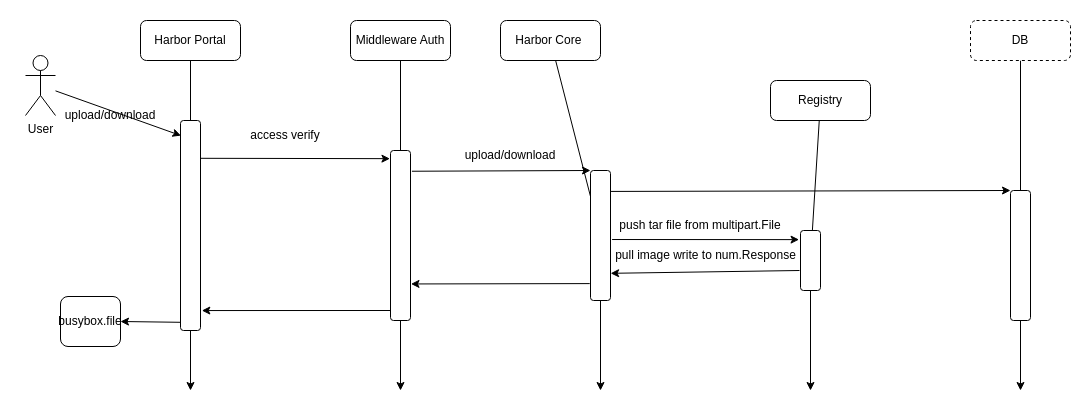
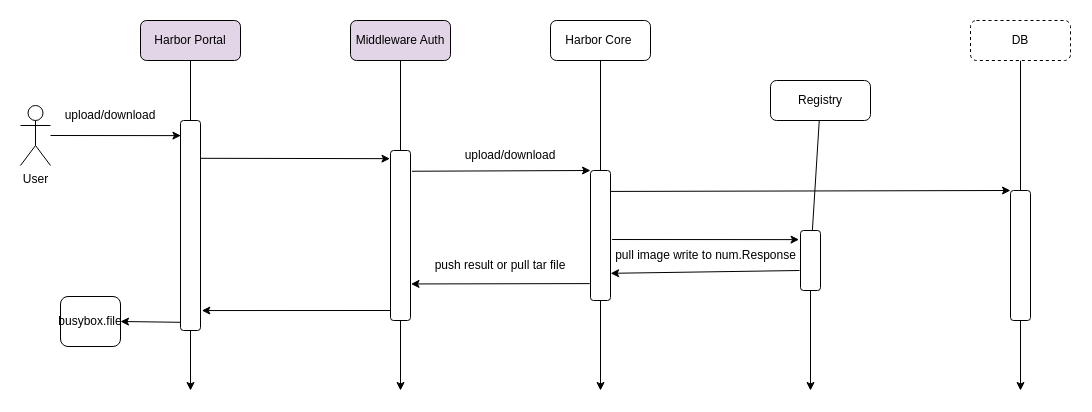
(191, 41) -> (191, 41)
(401, 41) -> (401, 41)
(551, 41) -> (601, 41)
(41, 86) -> (36, 136)
(286, 136) -> none
(701, 226) -> none
none -> (501, 266)
